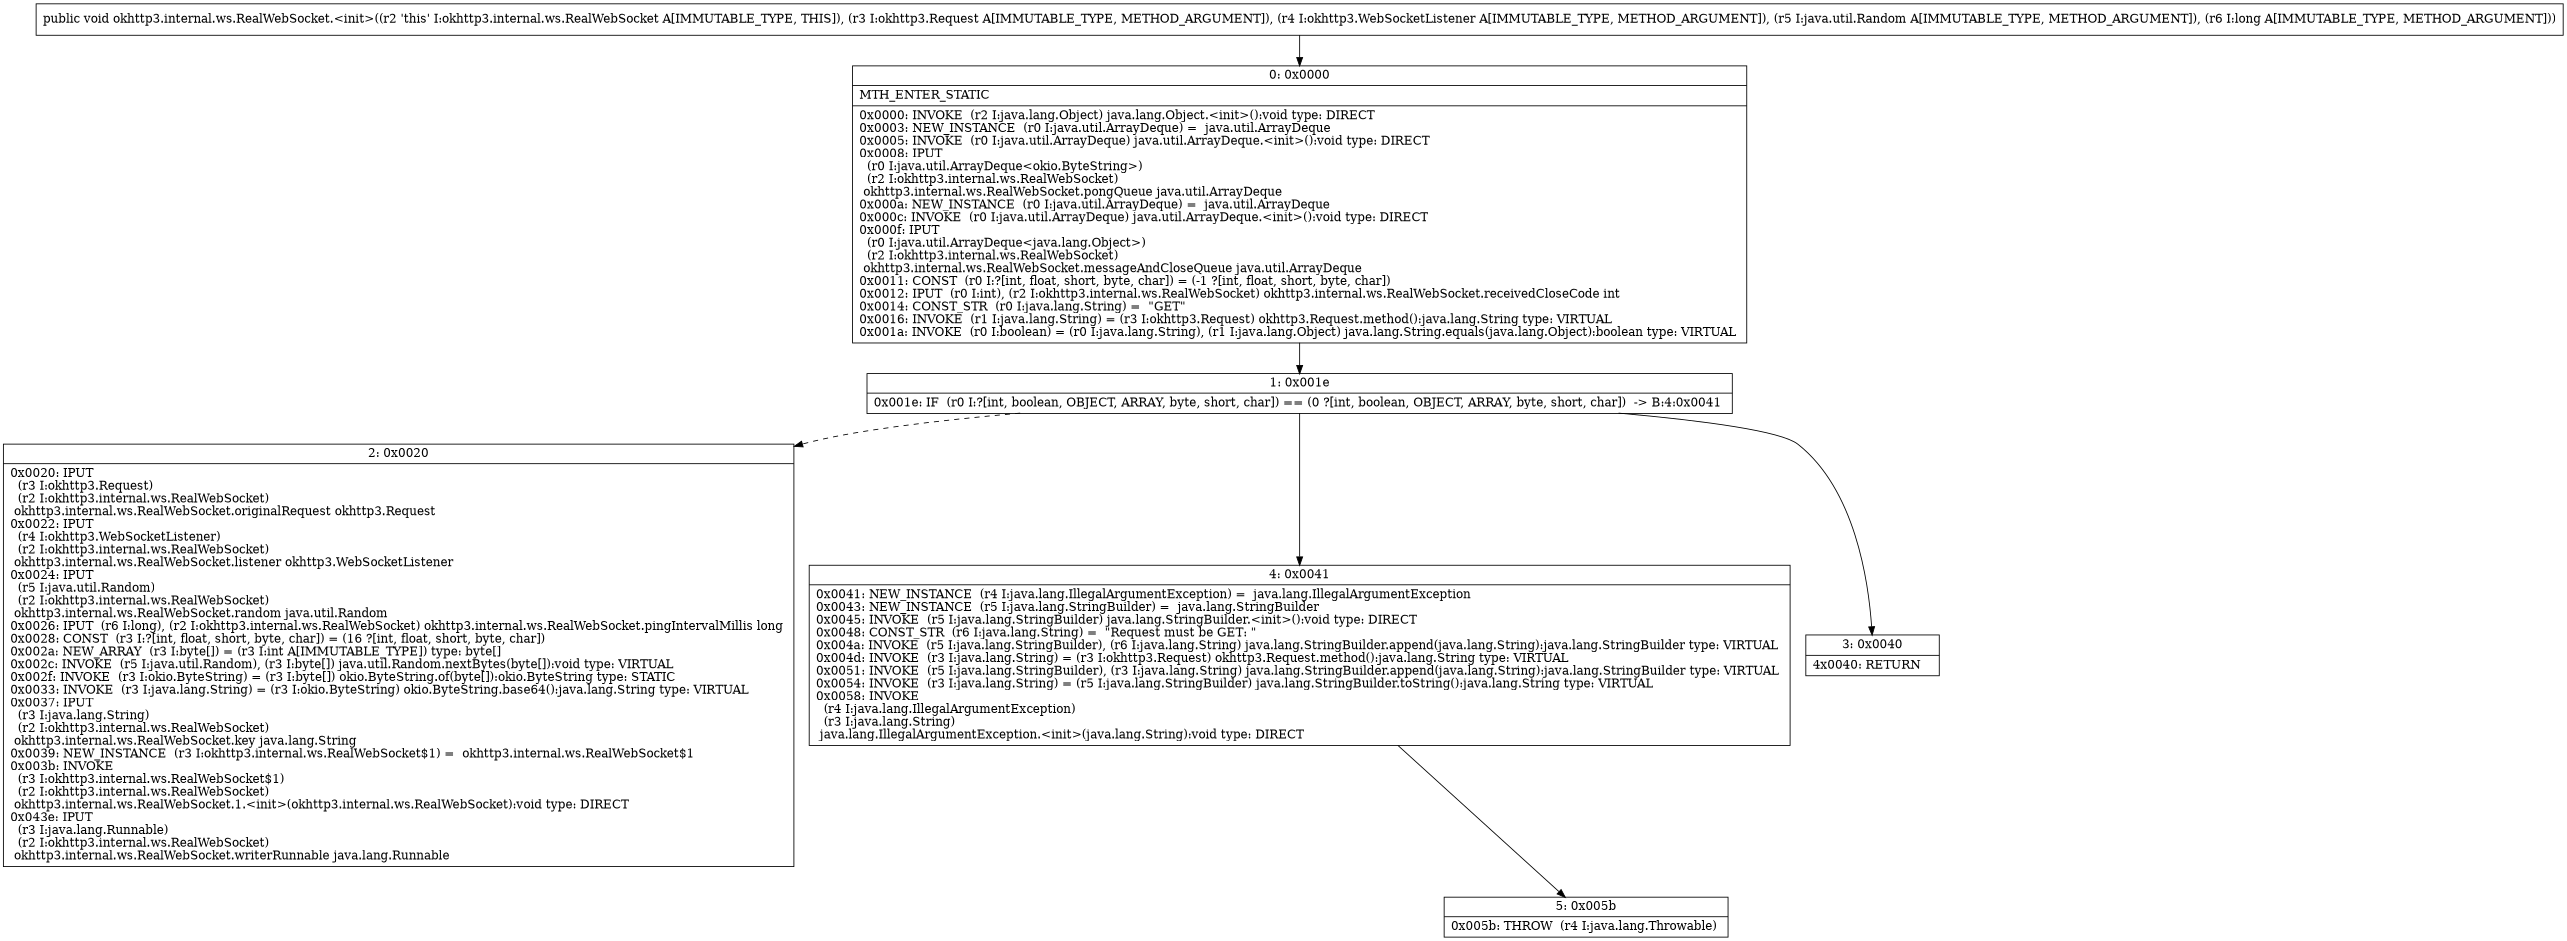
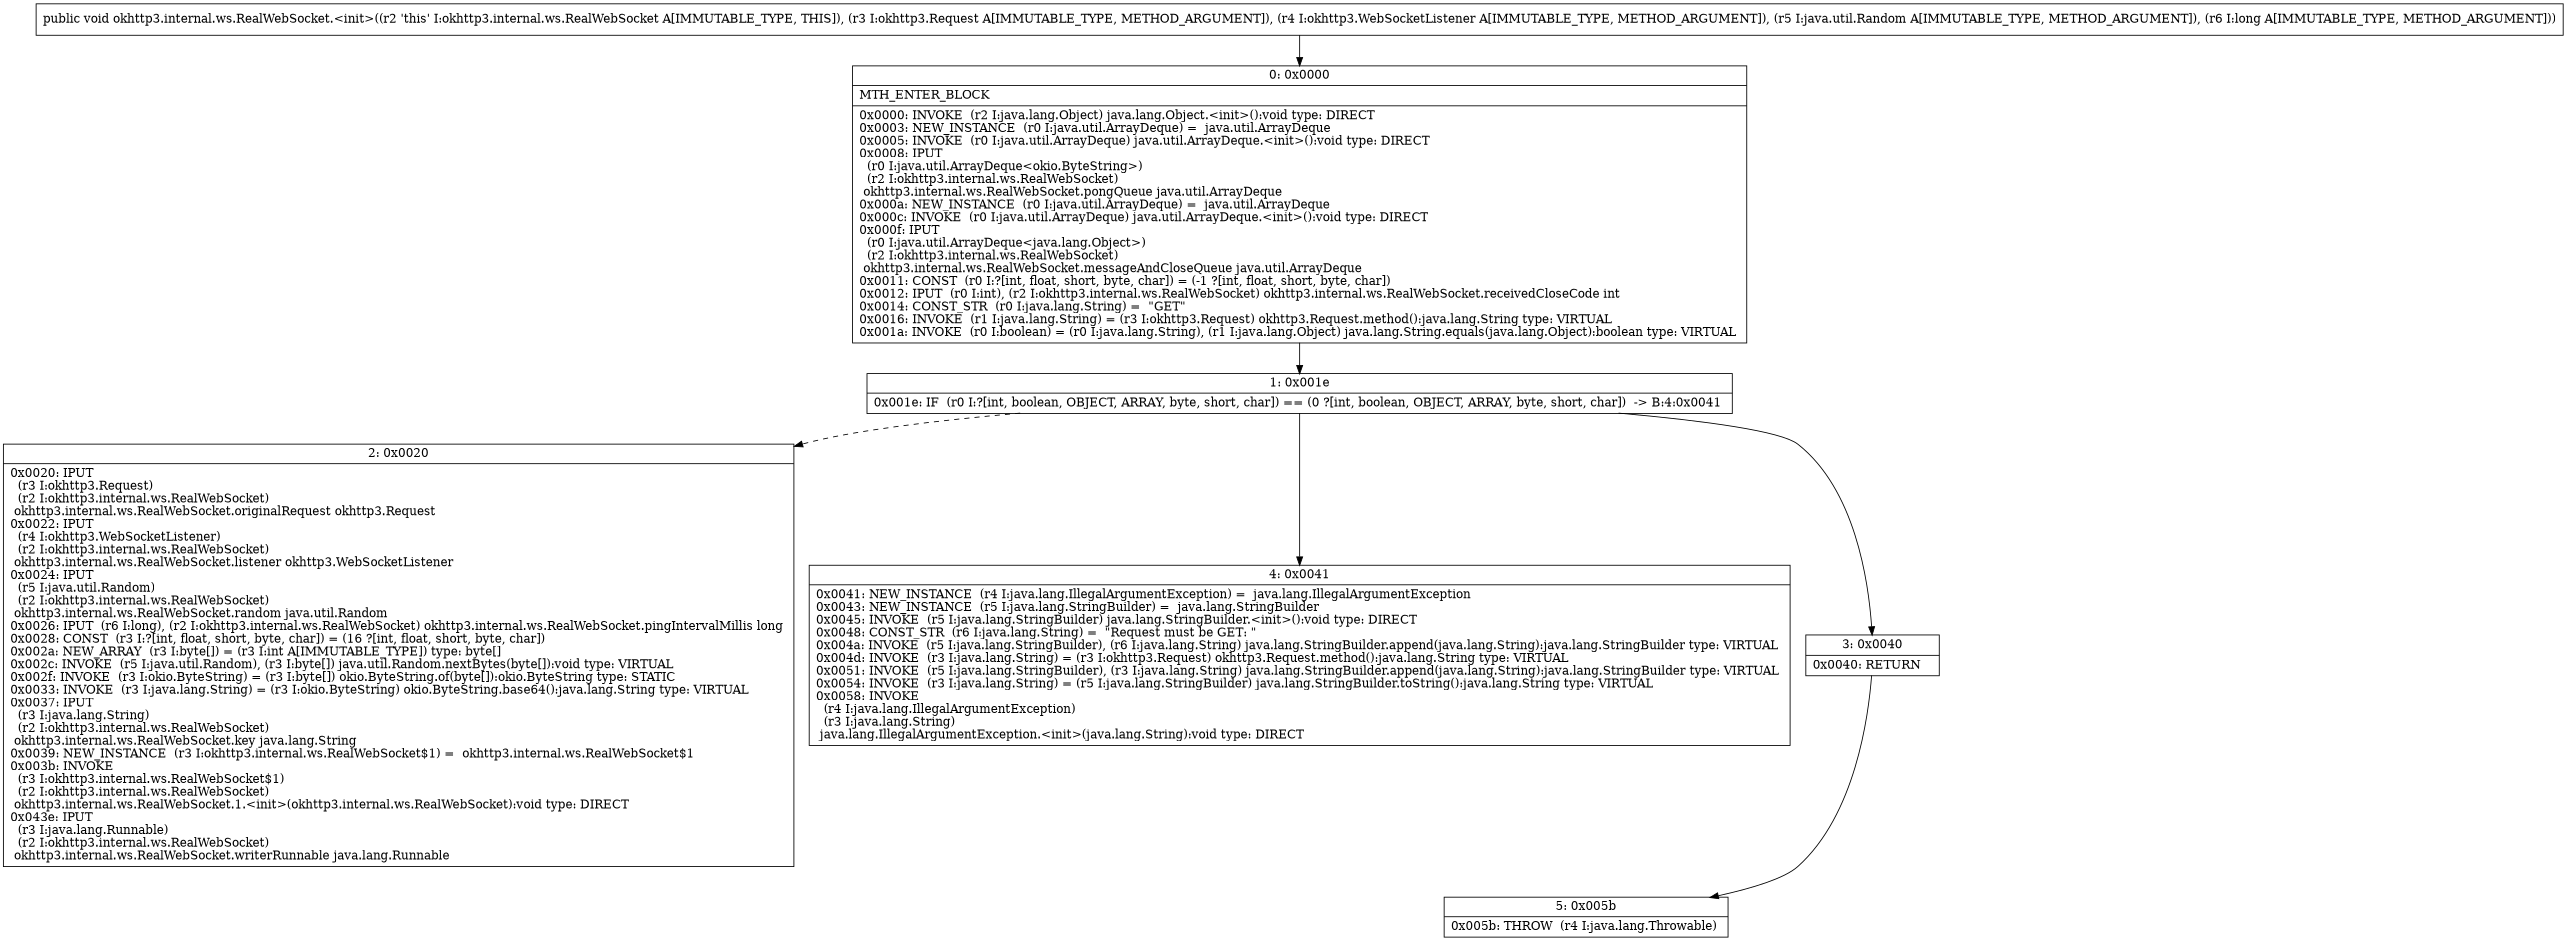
(925, 95) -> (925, 95)
(1873, 665) -> (1873, 665)
(1478, 818) -> (1835, 817)
